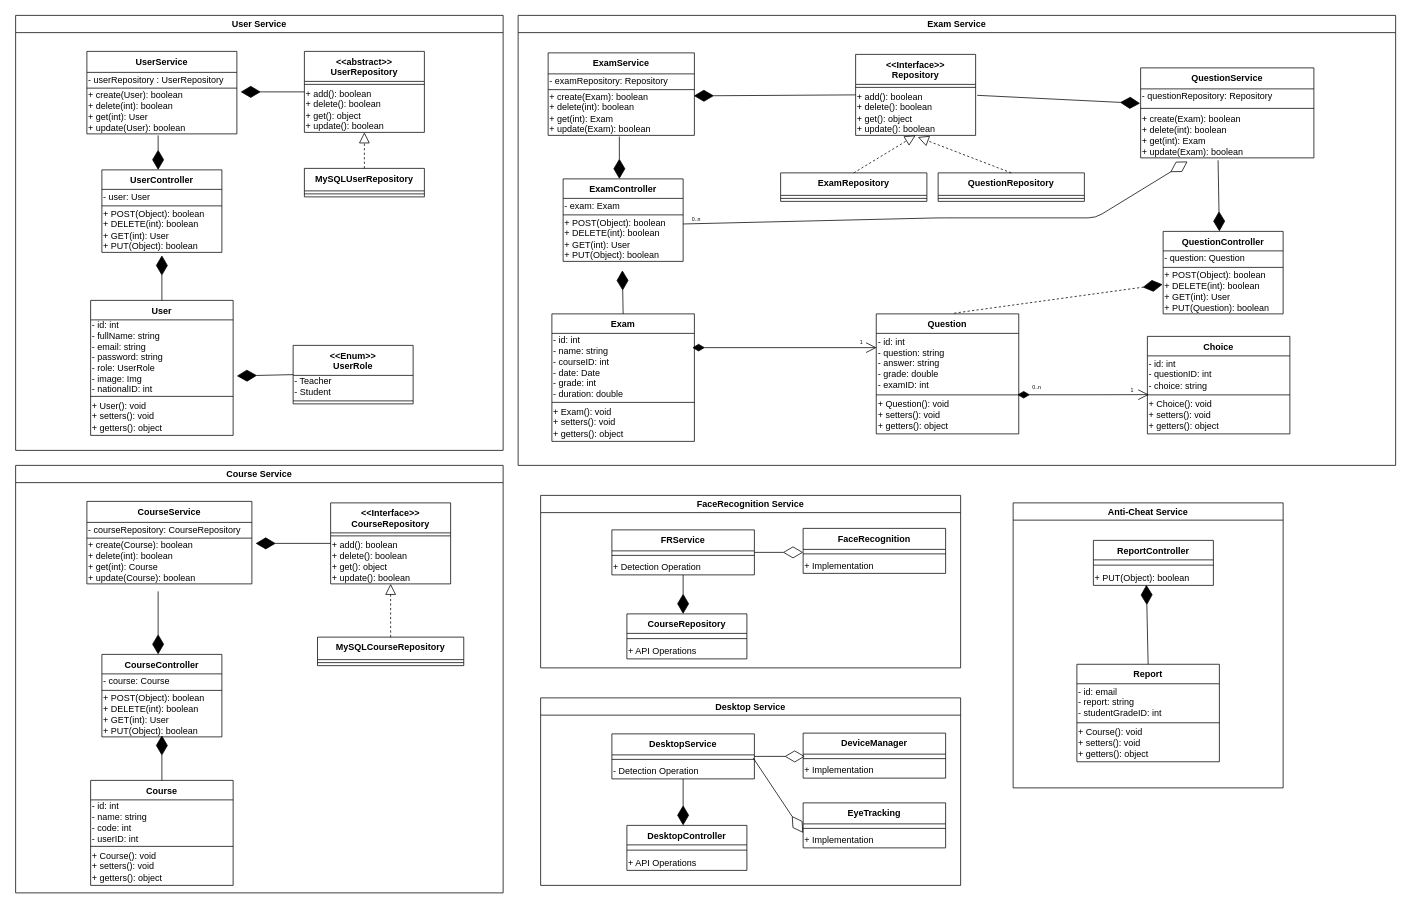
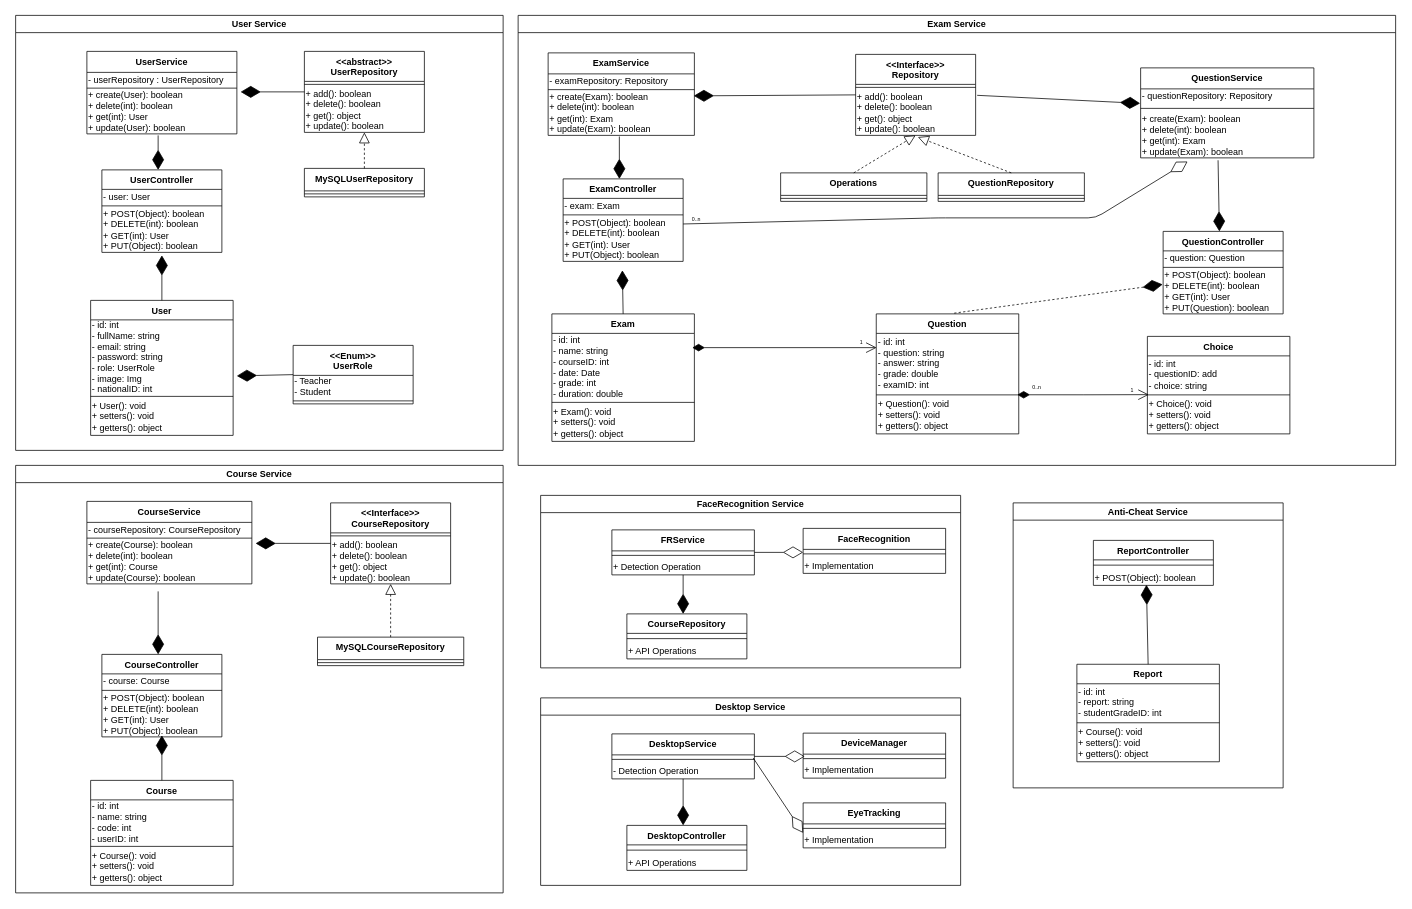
(853, 183) -> (853, 183)
(1186, 375) -> (1187, 375)
(1145, 578) -> (1148, 578)
(1126, 702) -> (1126, 702)
